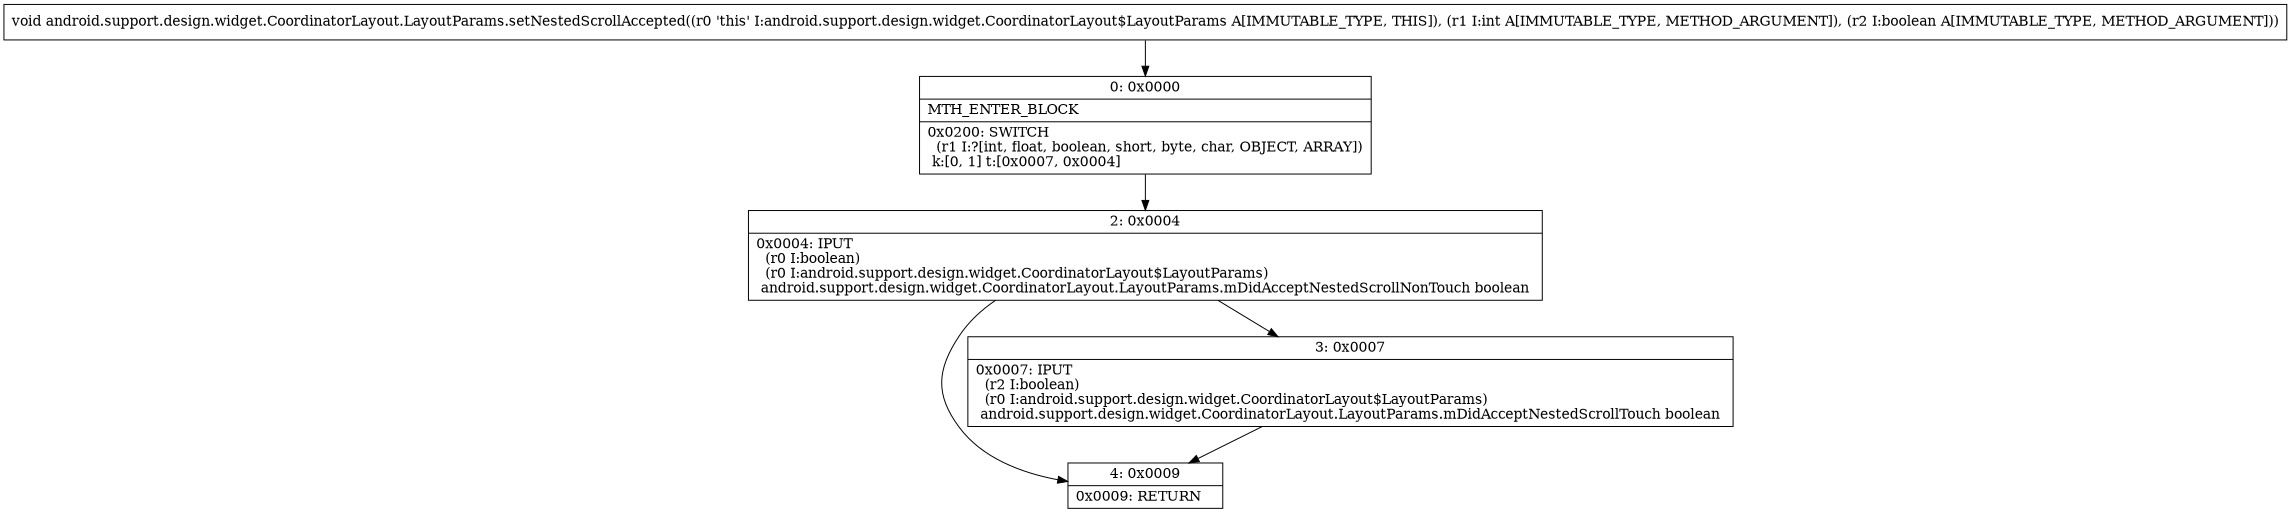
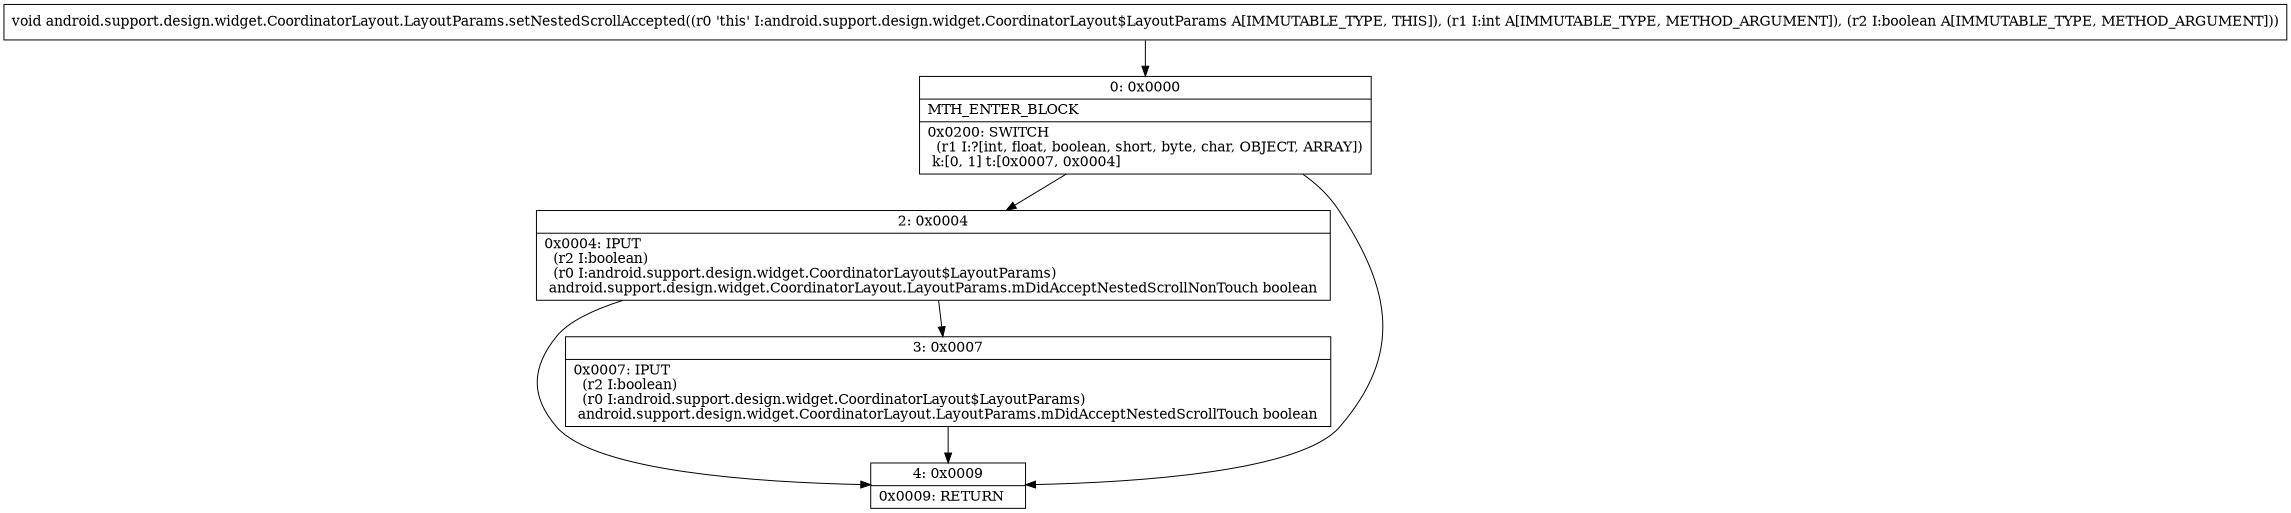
(809, 259) -> (597, 259)
none -> (1330, 435)
